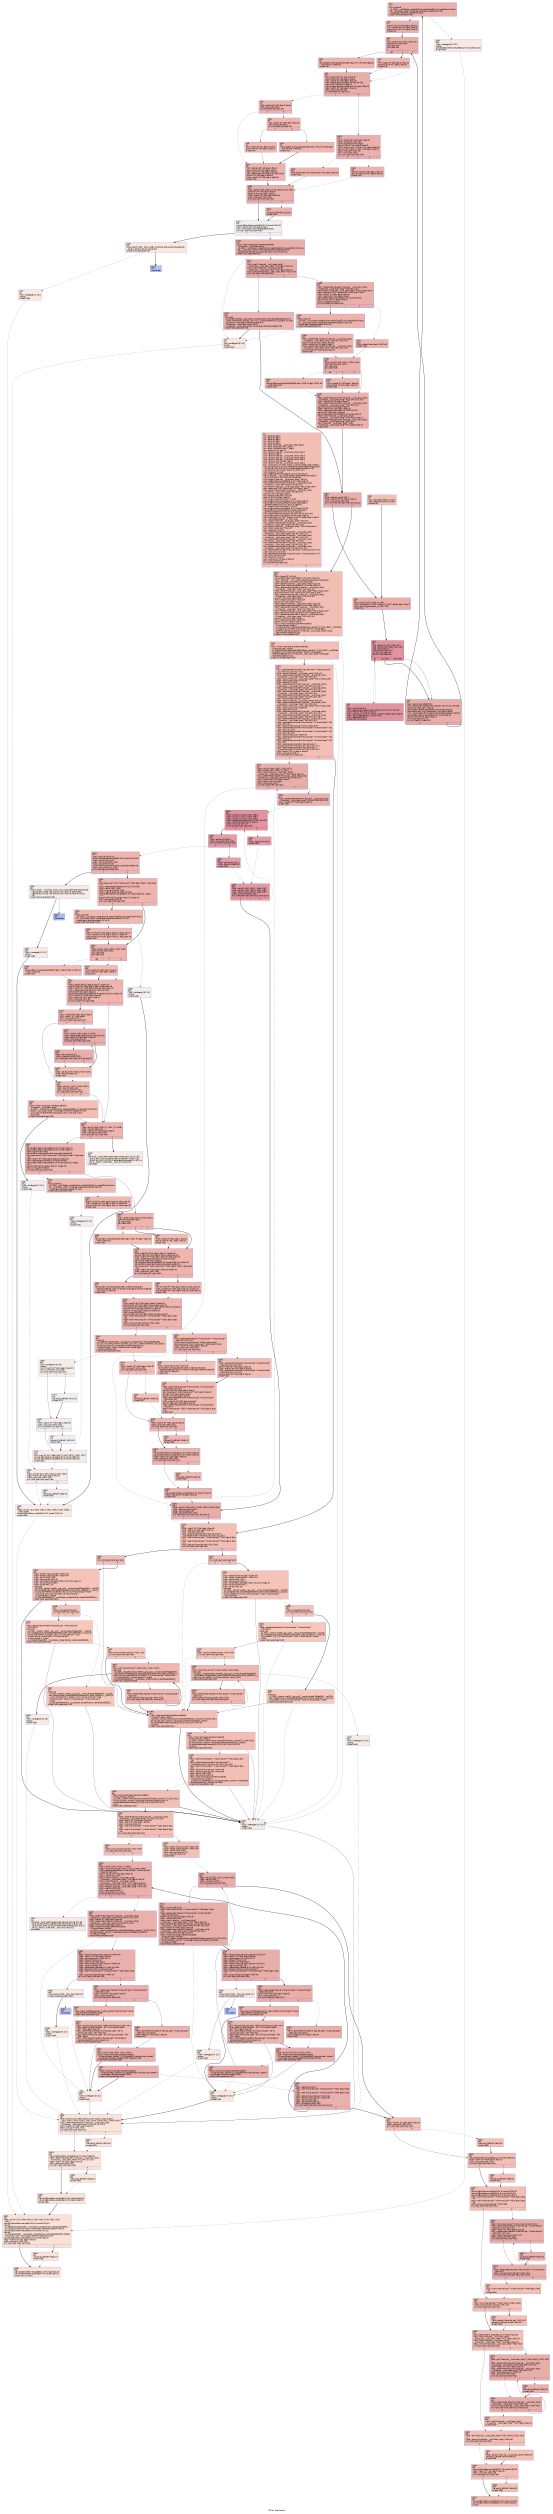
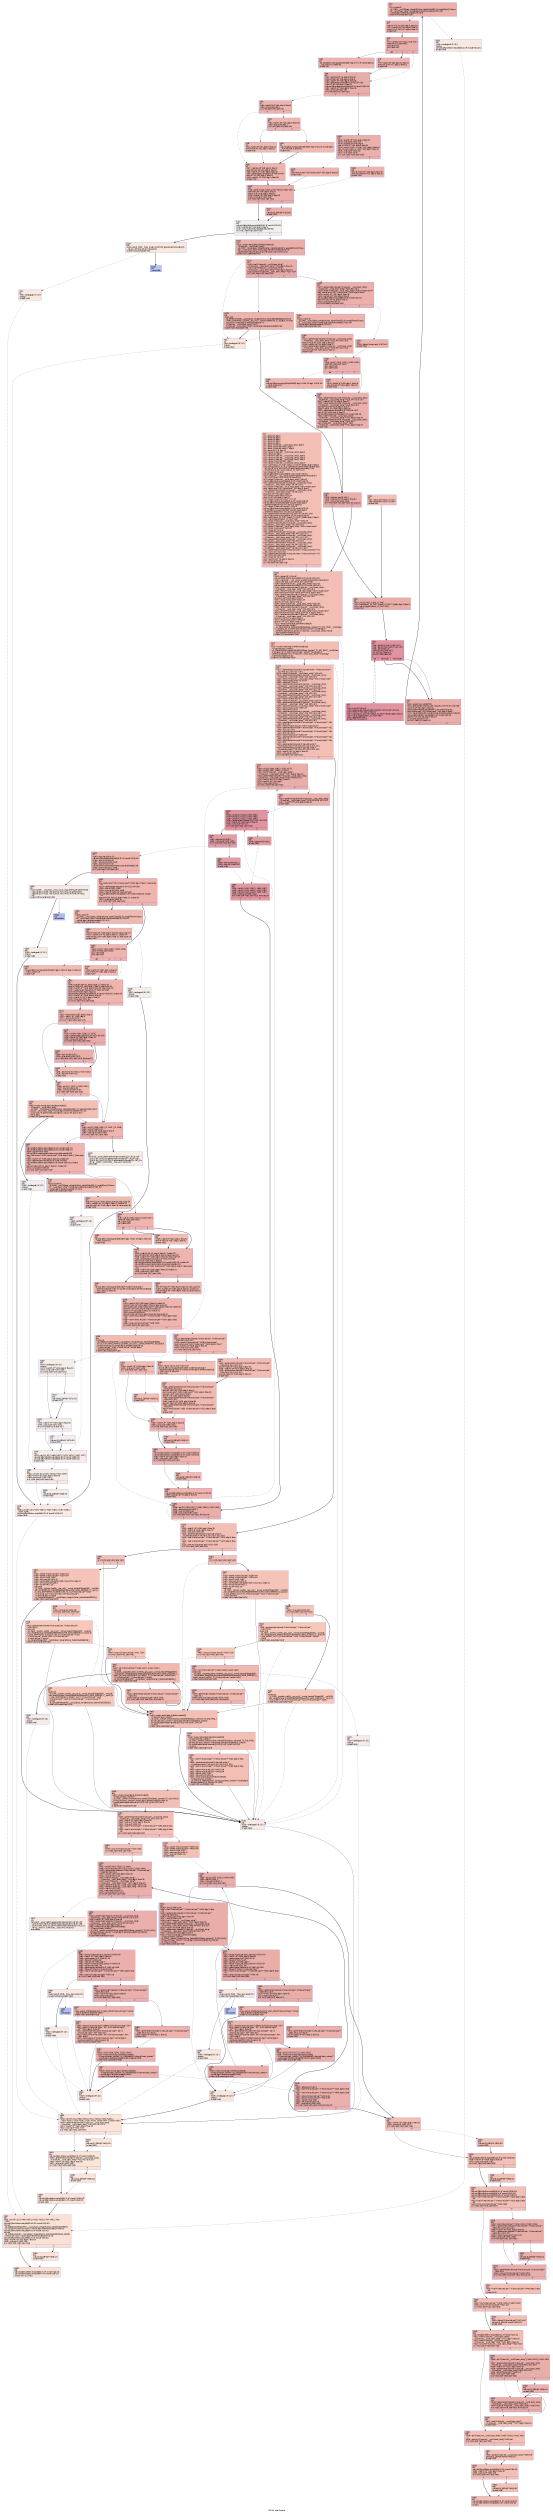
(424, 400) -> none
